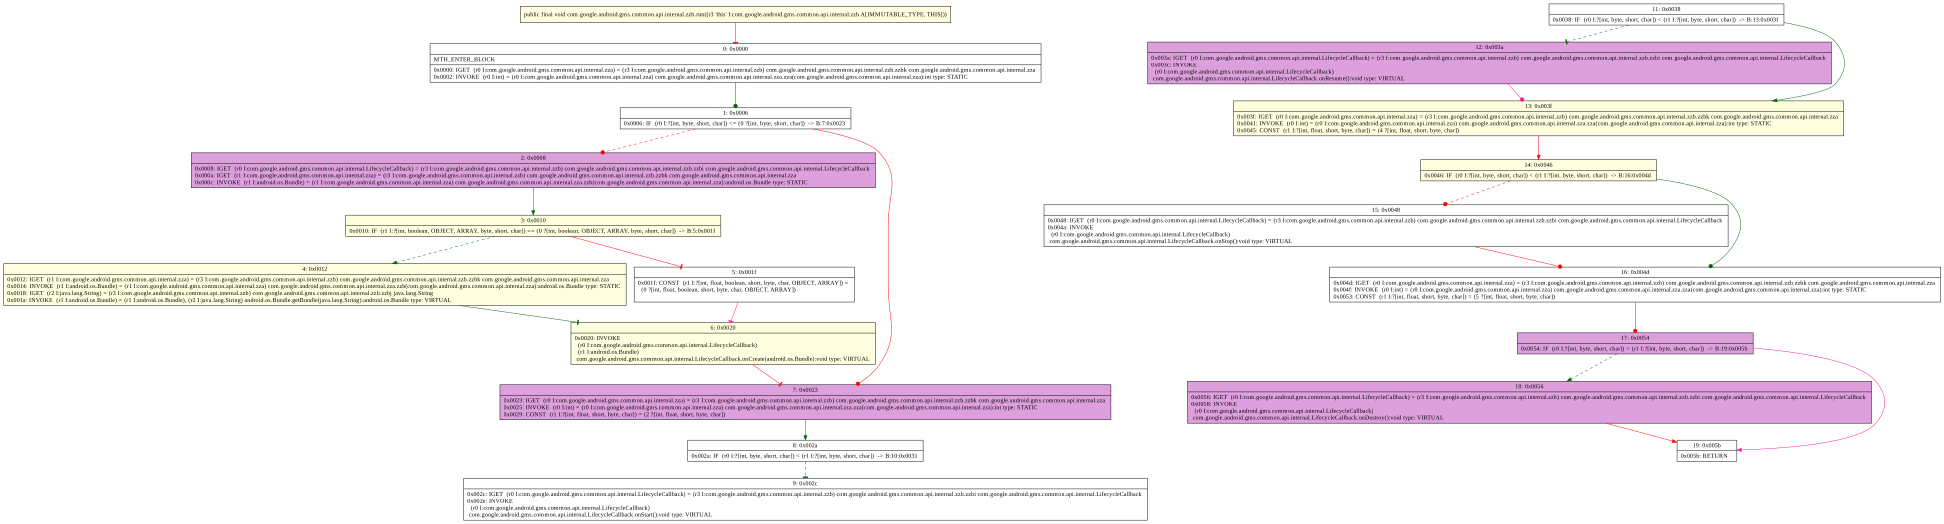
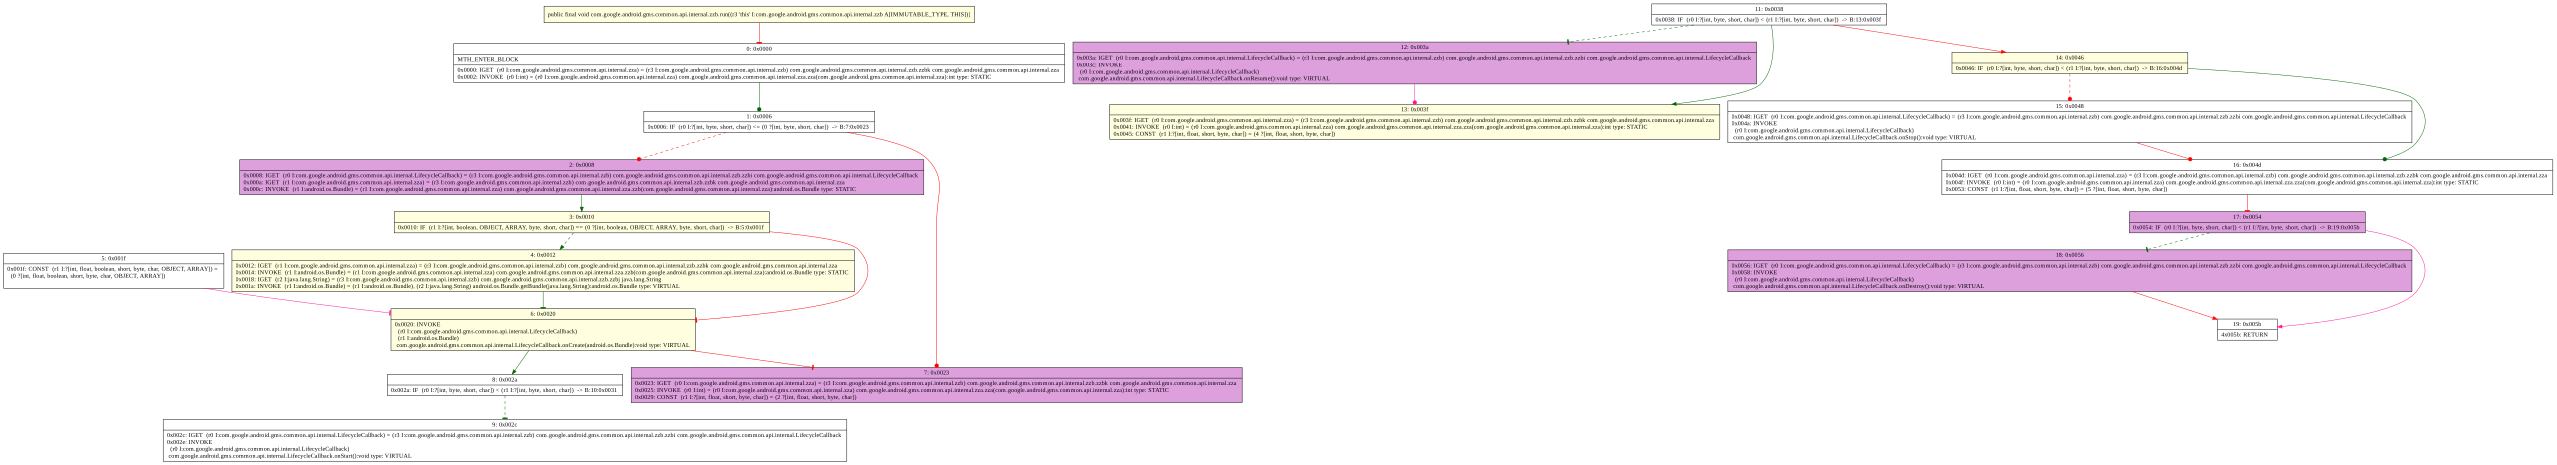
(1539, 145) -> (1917, 38)
(625, 251) -> (847, 298)
(1635, 316) -> (2247, 202)
(1594, 367) -> (2179, 241)
(805, 428) -> (522, 361)
(1707, 456) -> (2247, 335)
